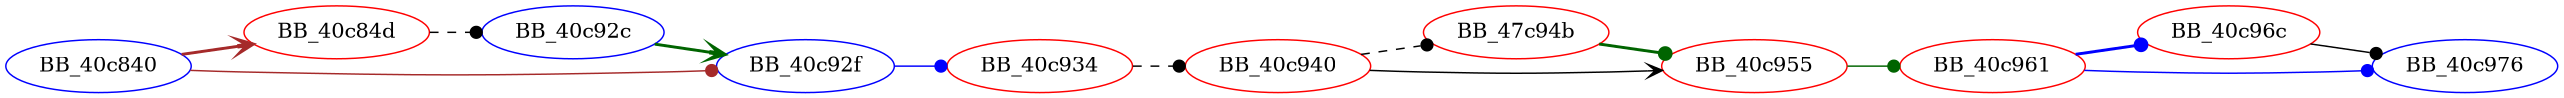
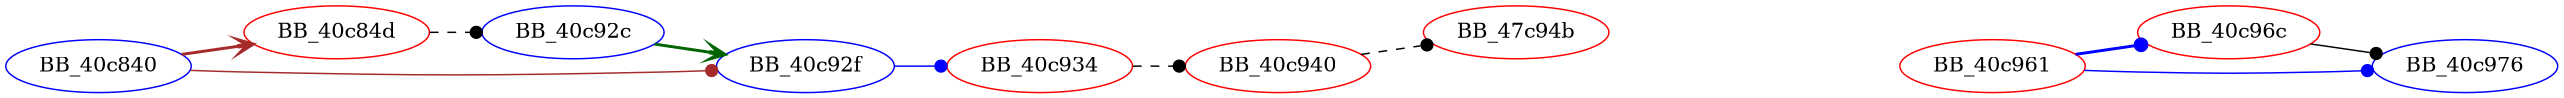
(1754, 66) -> none
